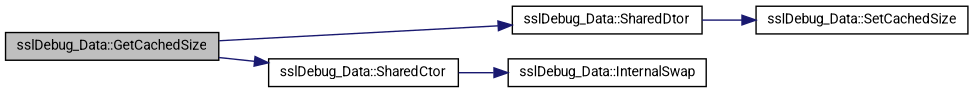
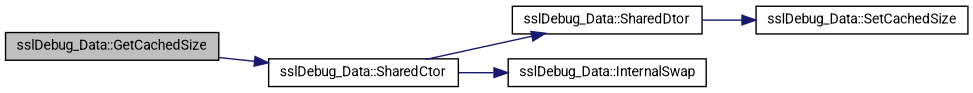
(359, 33) -> (479, 48)
